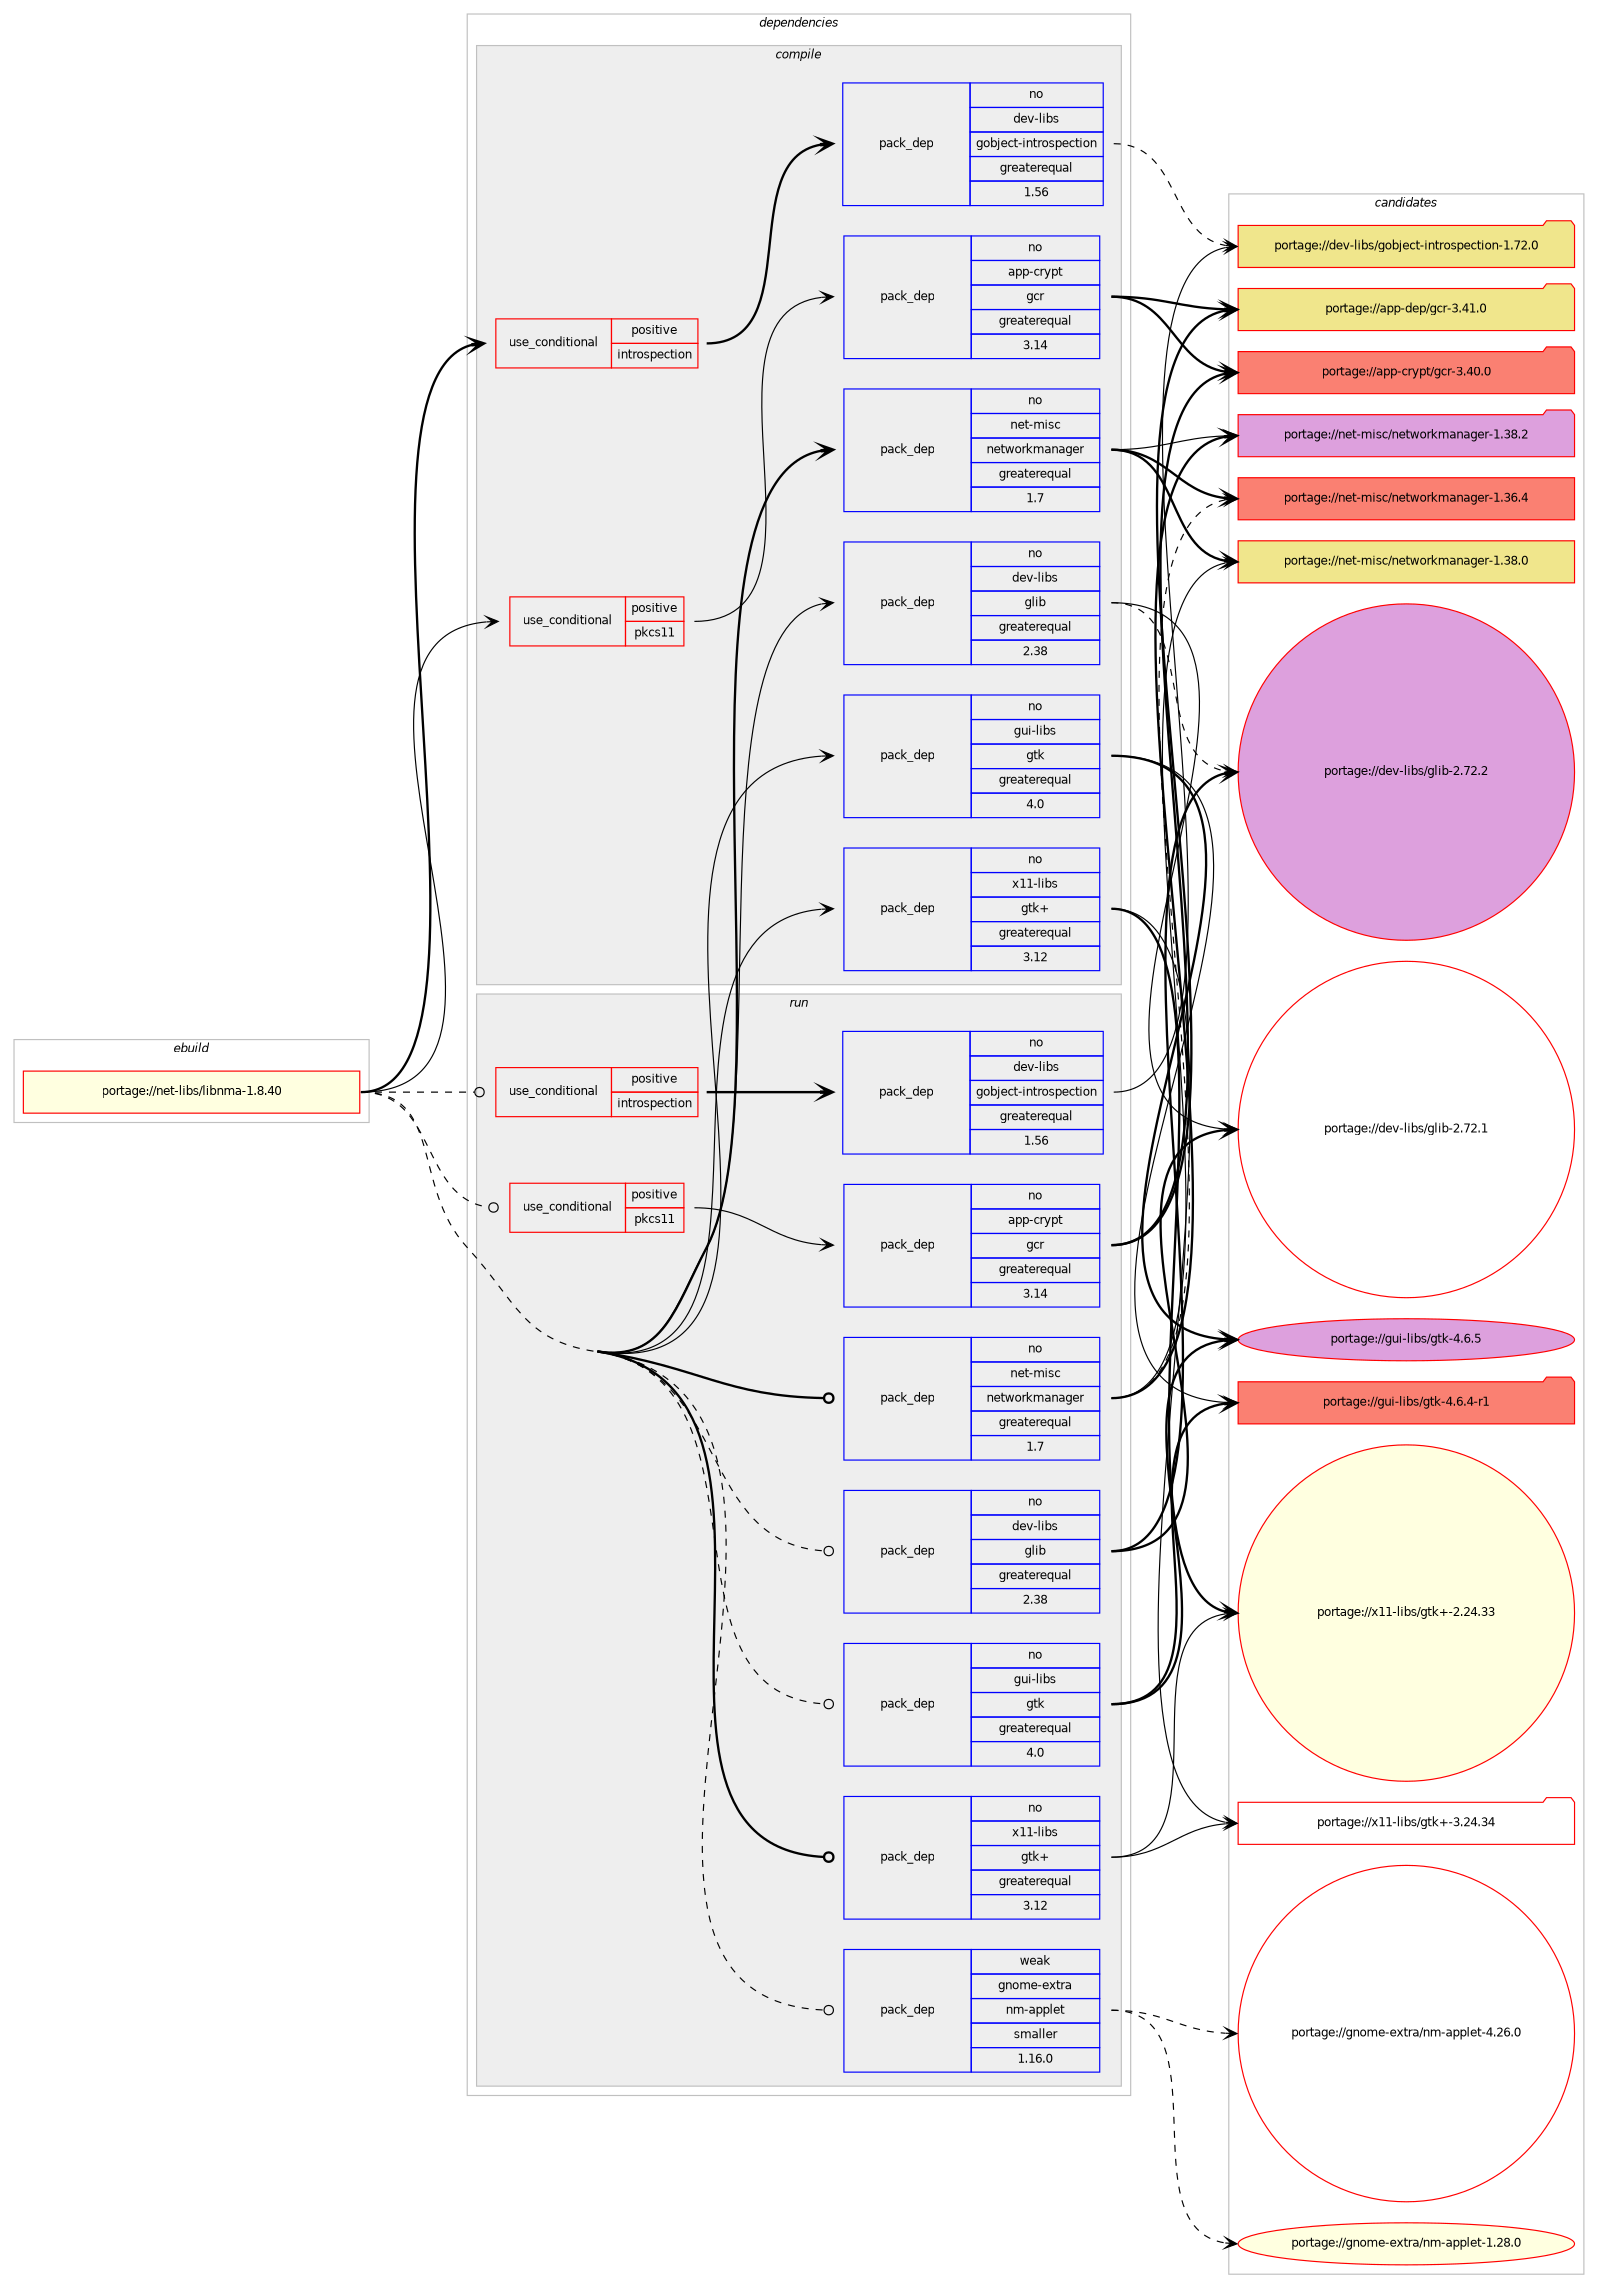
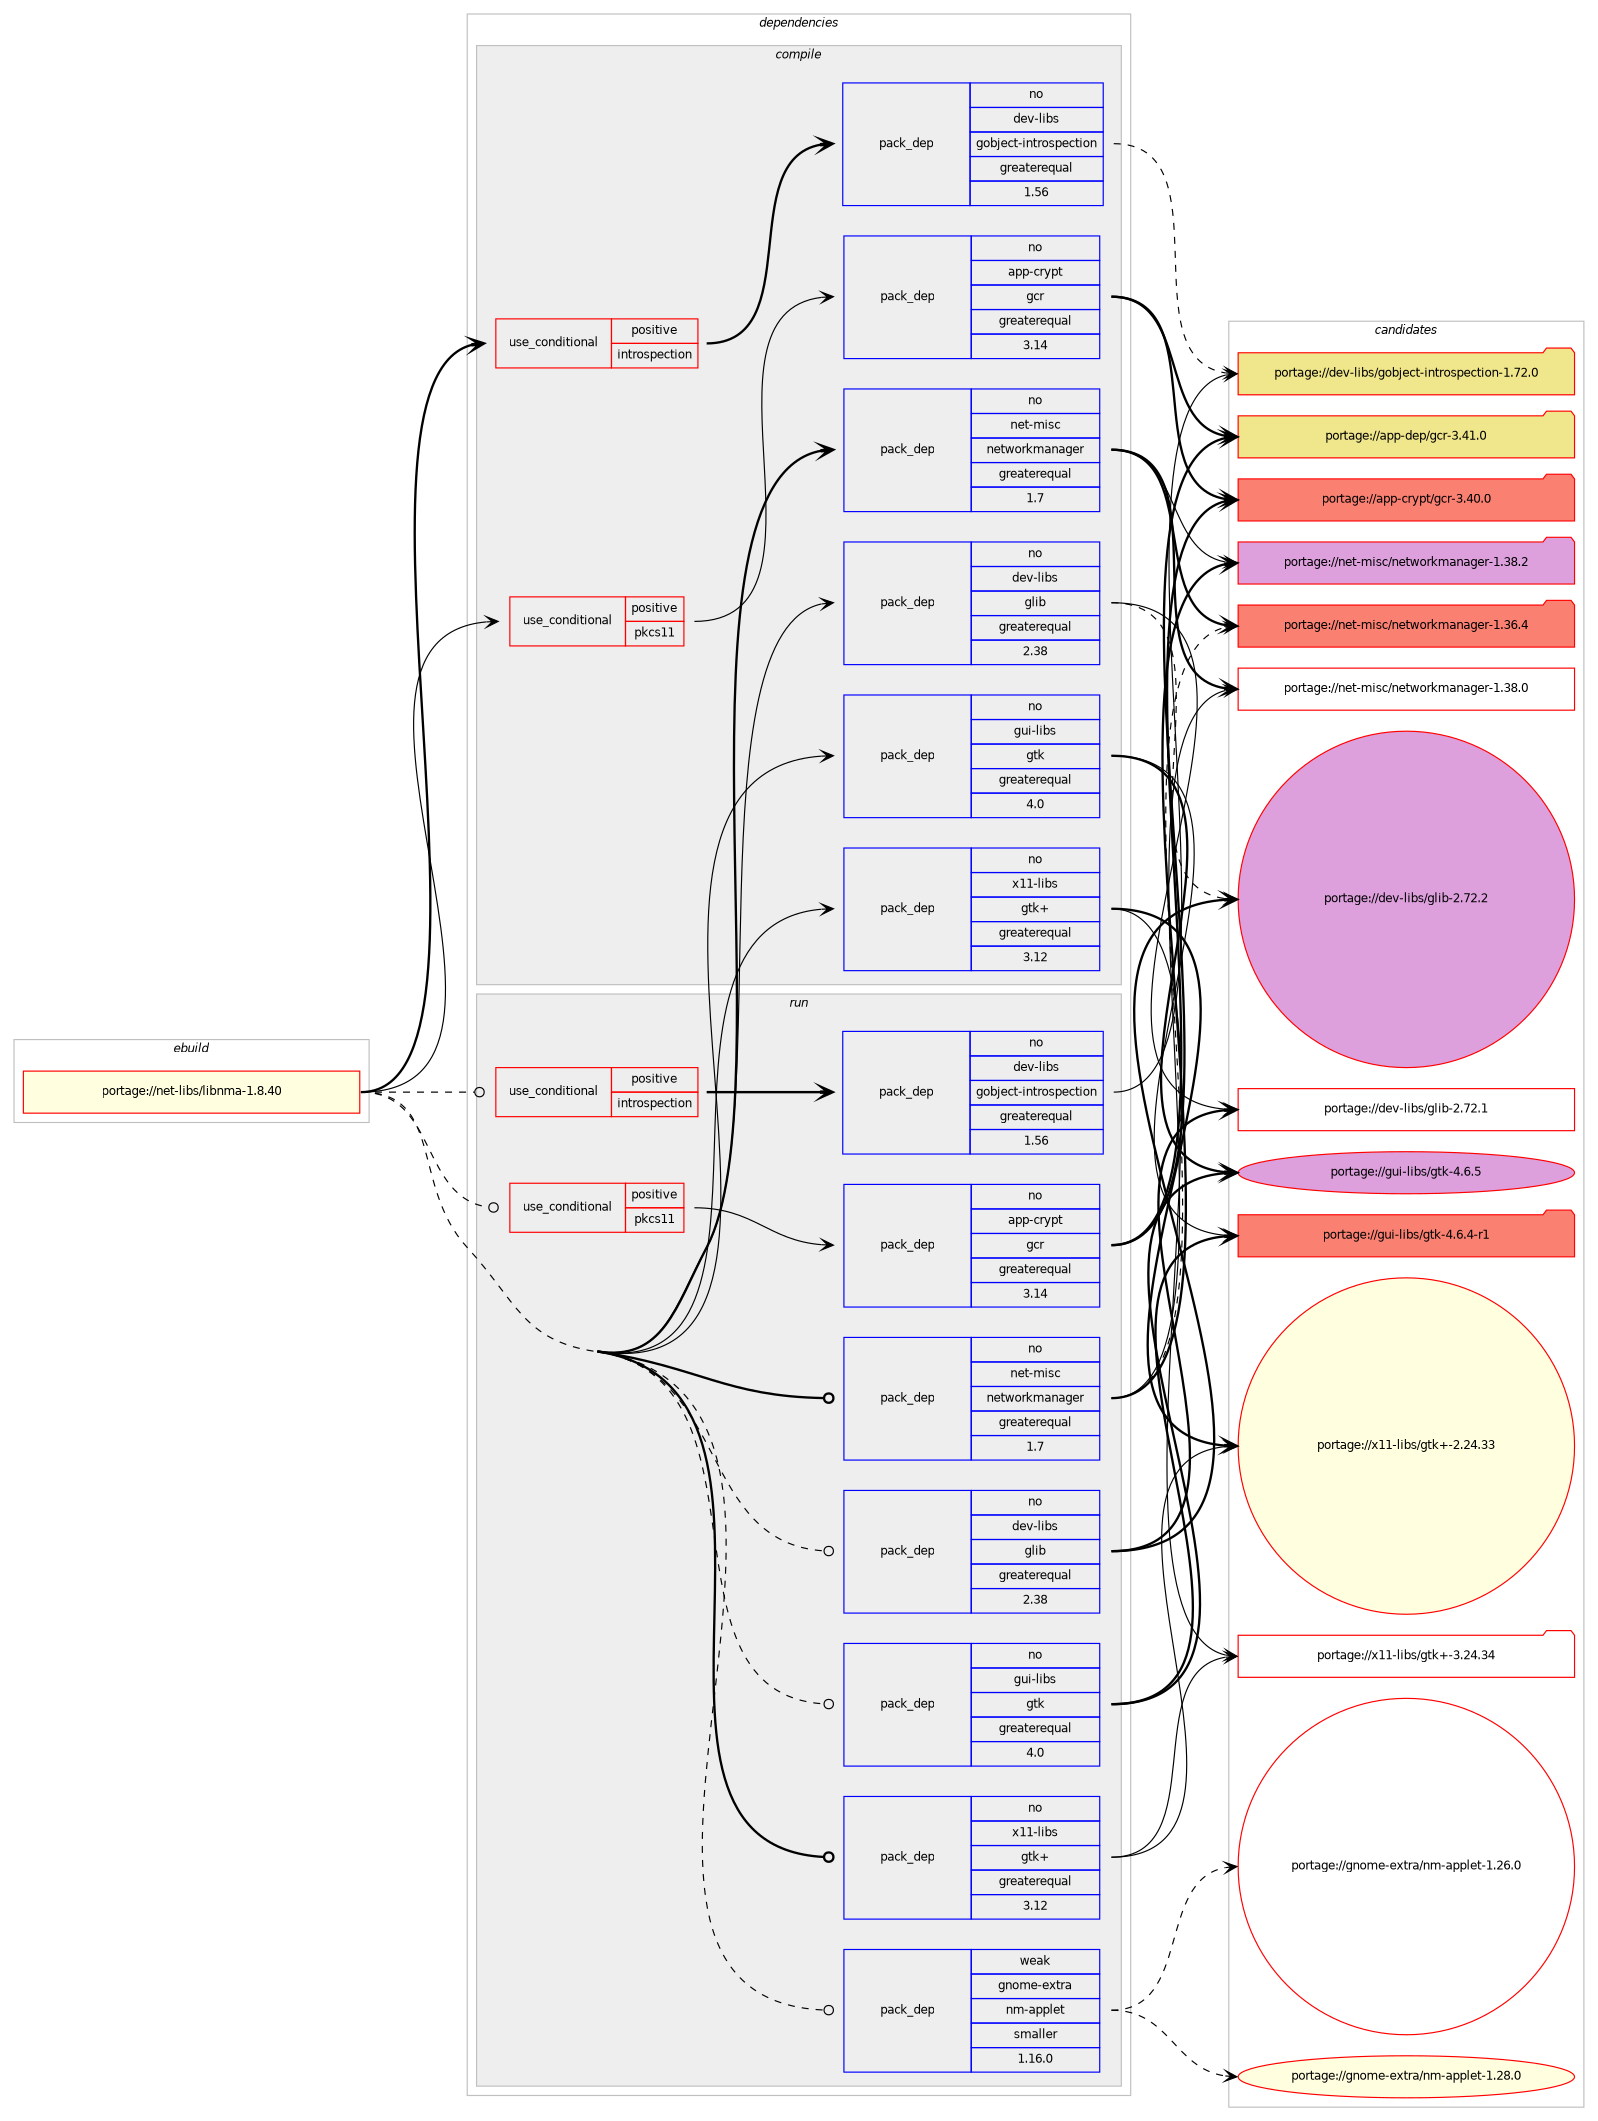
(1406, 499) -> (1406, 626)
(1406, 562) -> (1406, 689)
(1406, 1130) -> (1406, 1110)
(1406, 2034) -> (1406, 1867)
